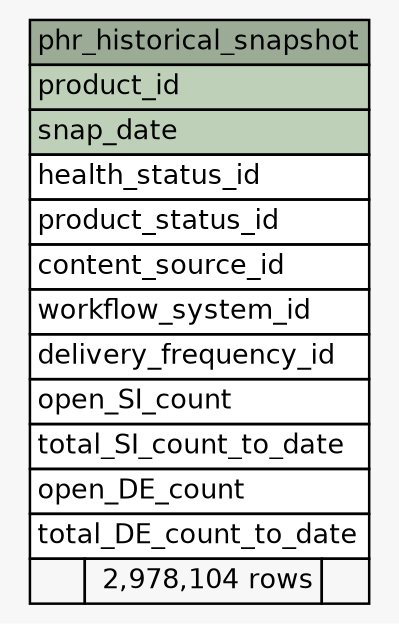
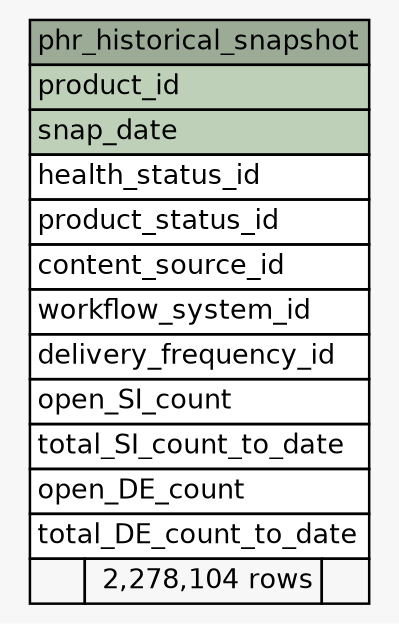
(208, 580) -> (208, 580)
